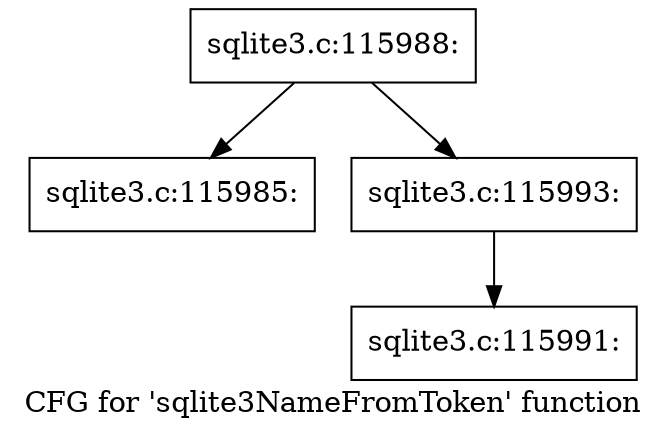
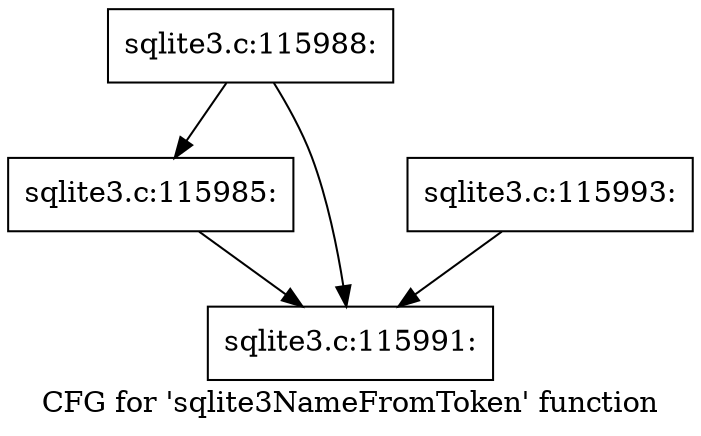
(406, 113) -> (320, 181)
none -> (242, 263)
